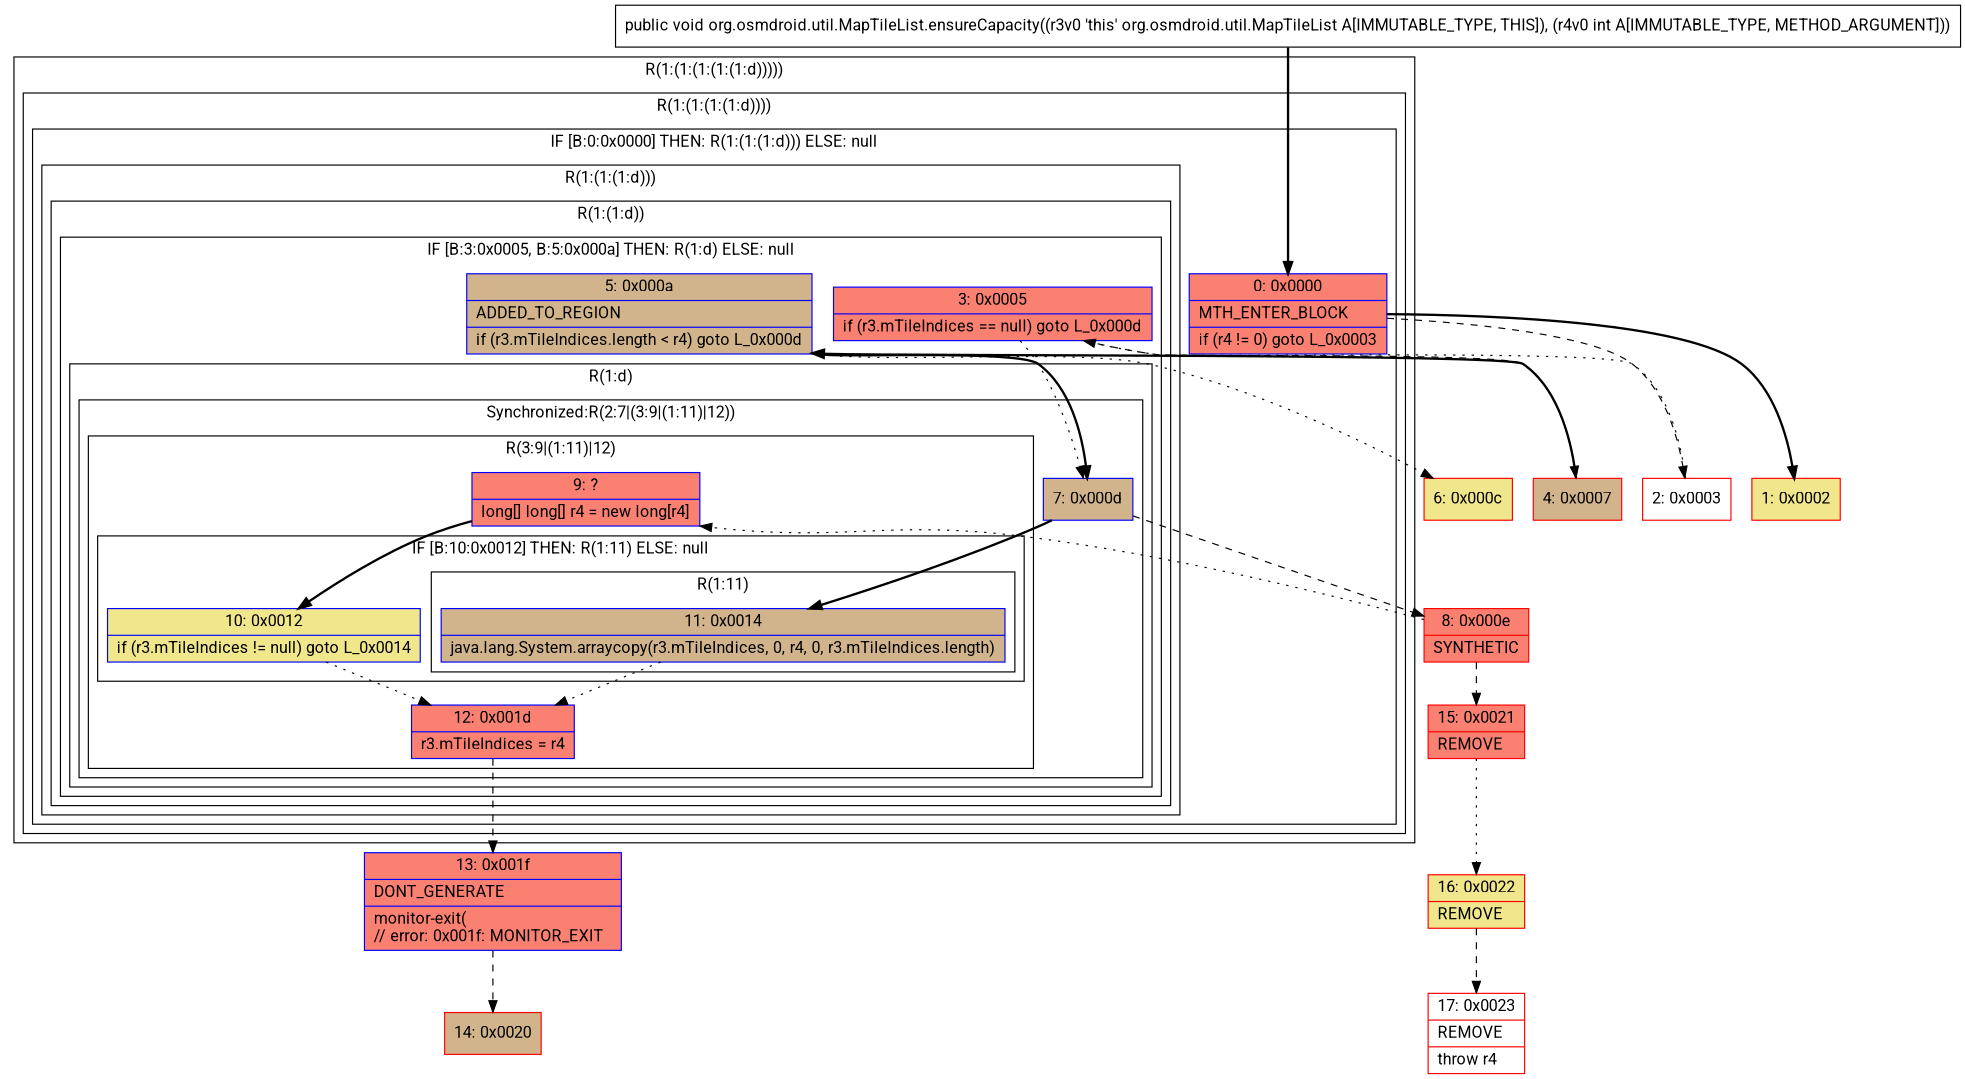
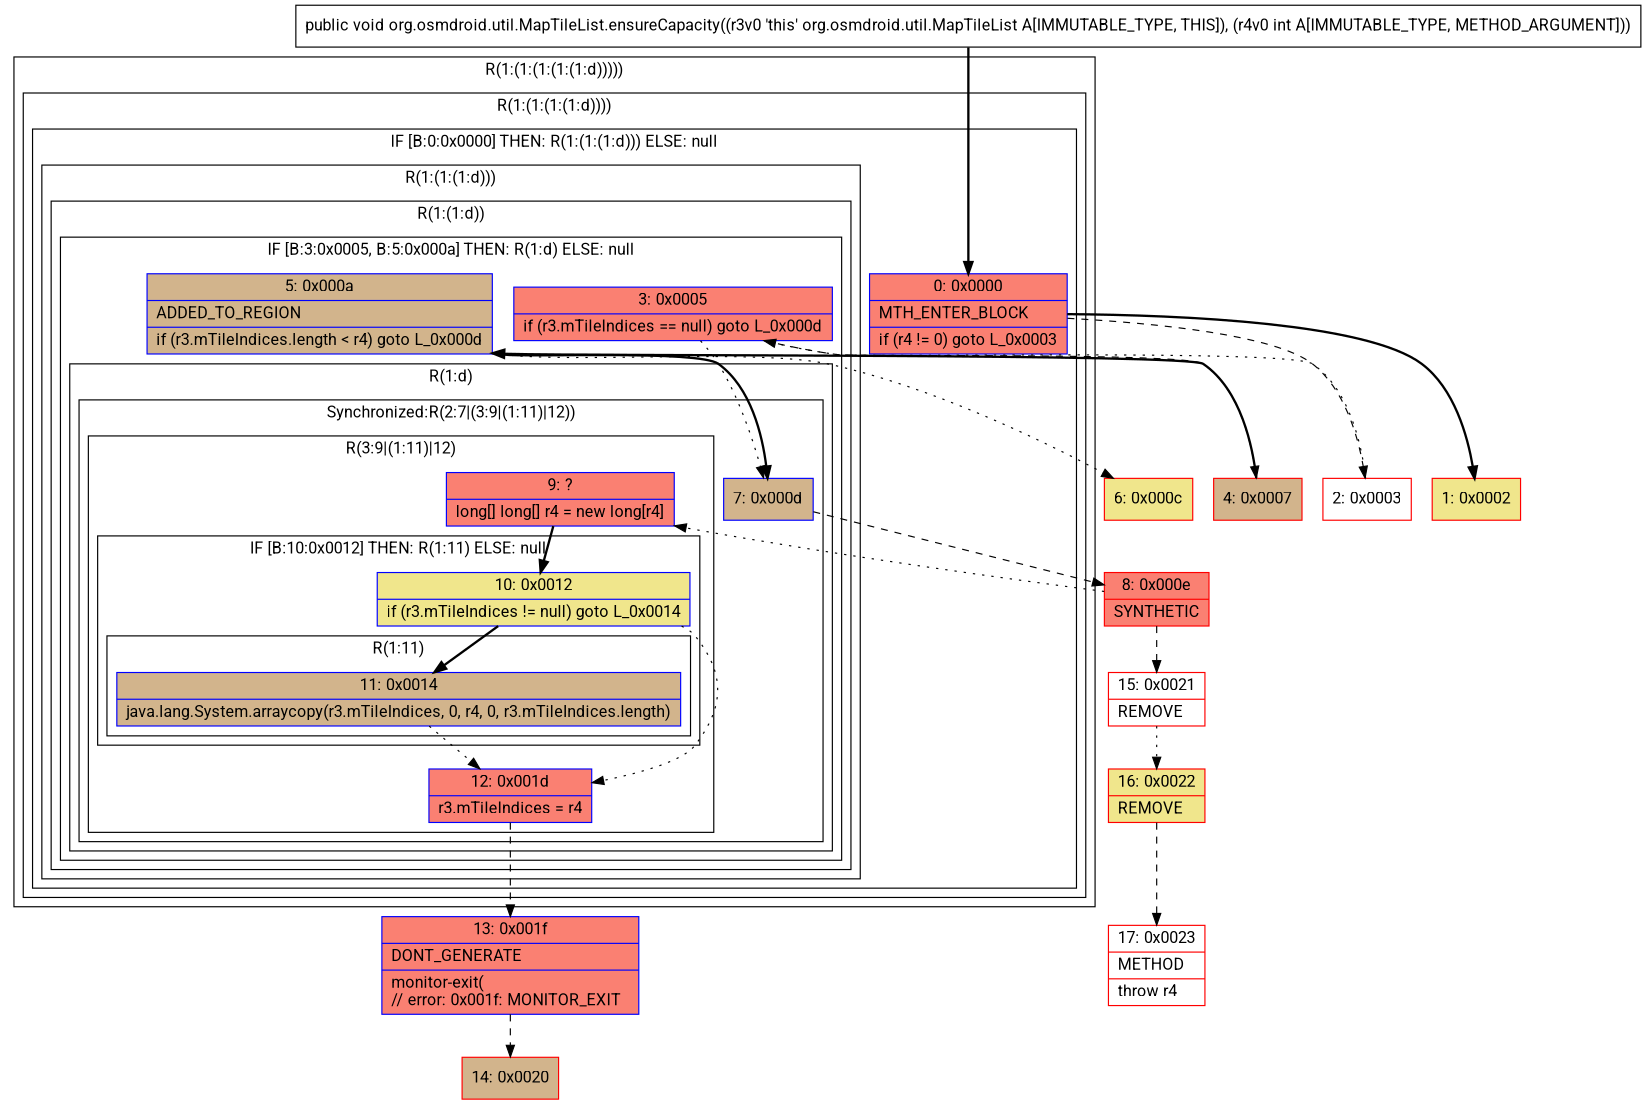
(943, 564) -> (471, 646)
(1476, 732) -> (1157, 699)
(1471, 1033) -> (1151, 965)
